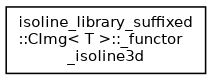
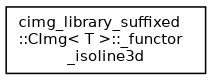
(106, 40) -> (106, 40)
